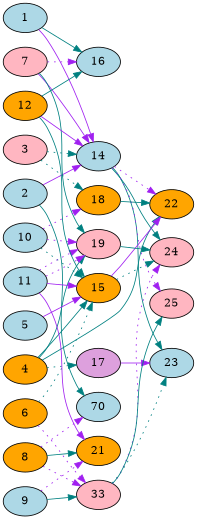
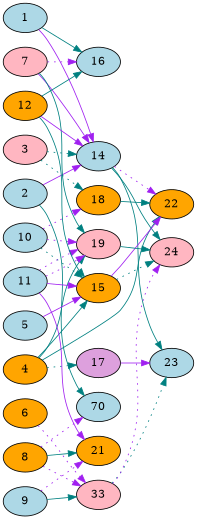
(172, 304) -> none
(71, 351) -> none
